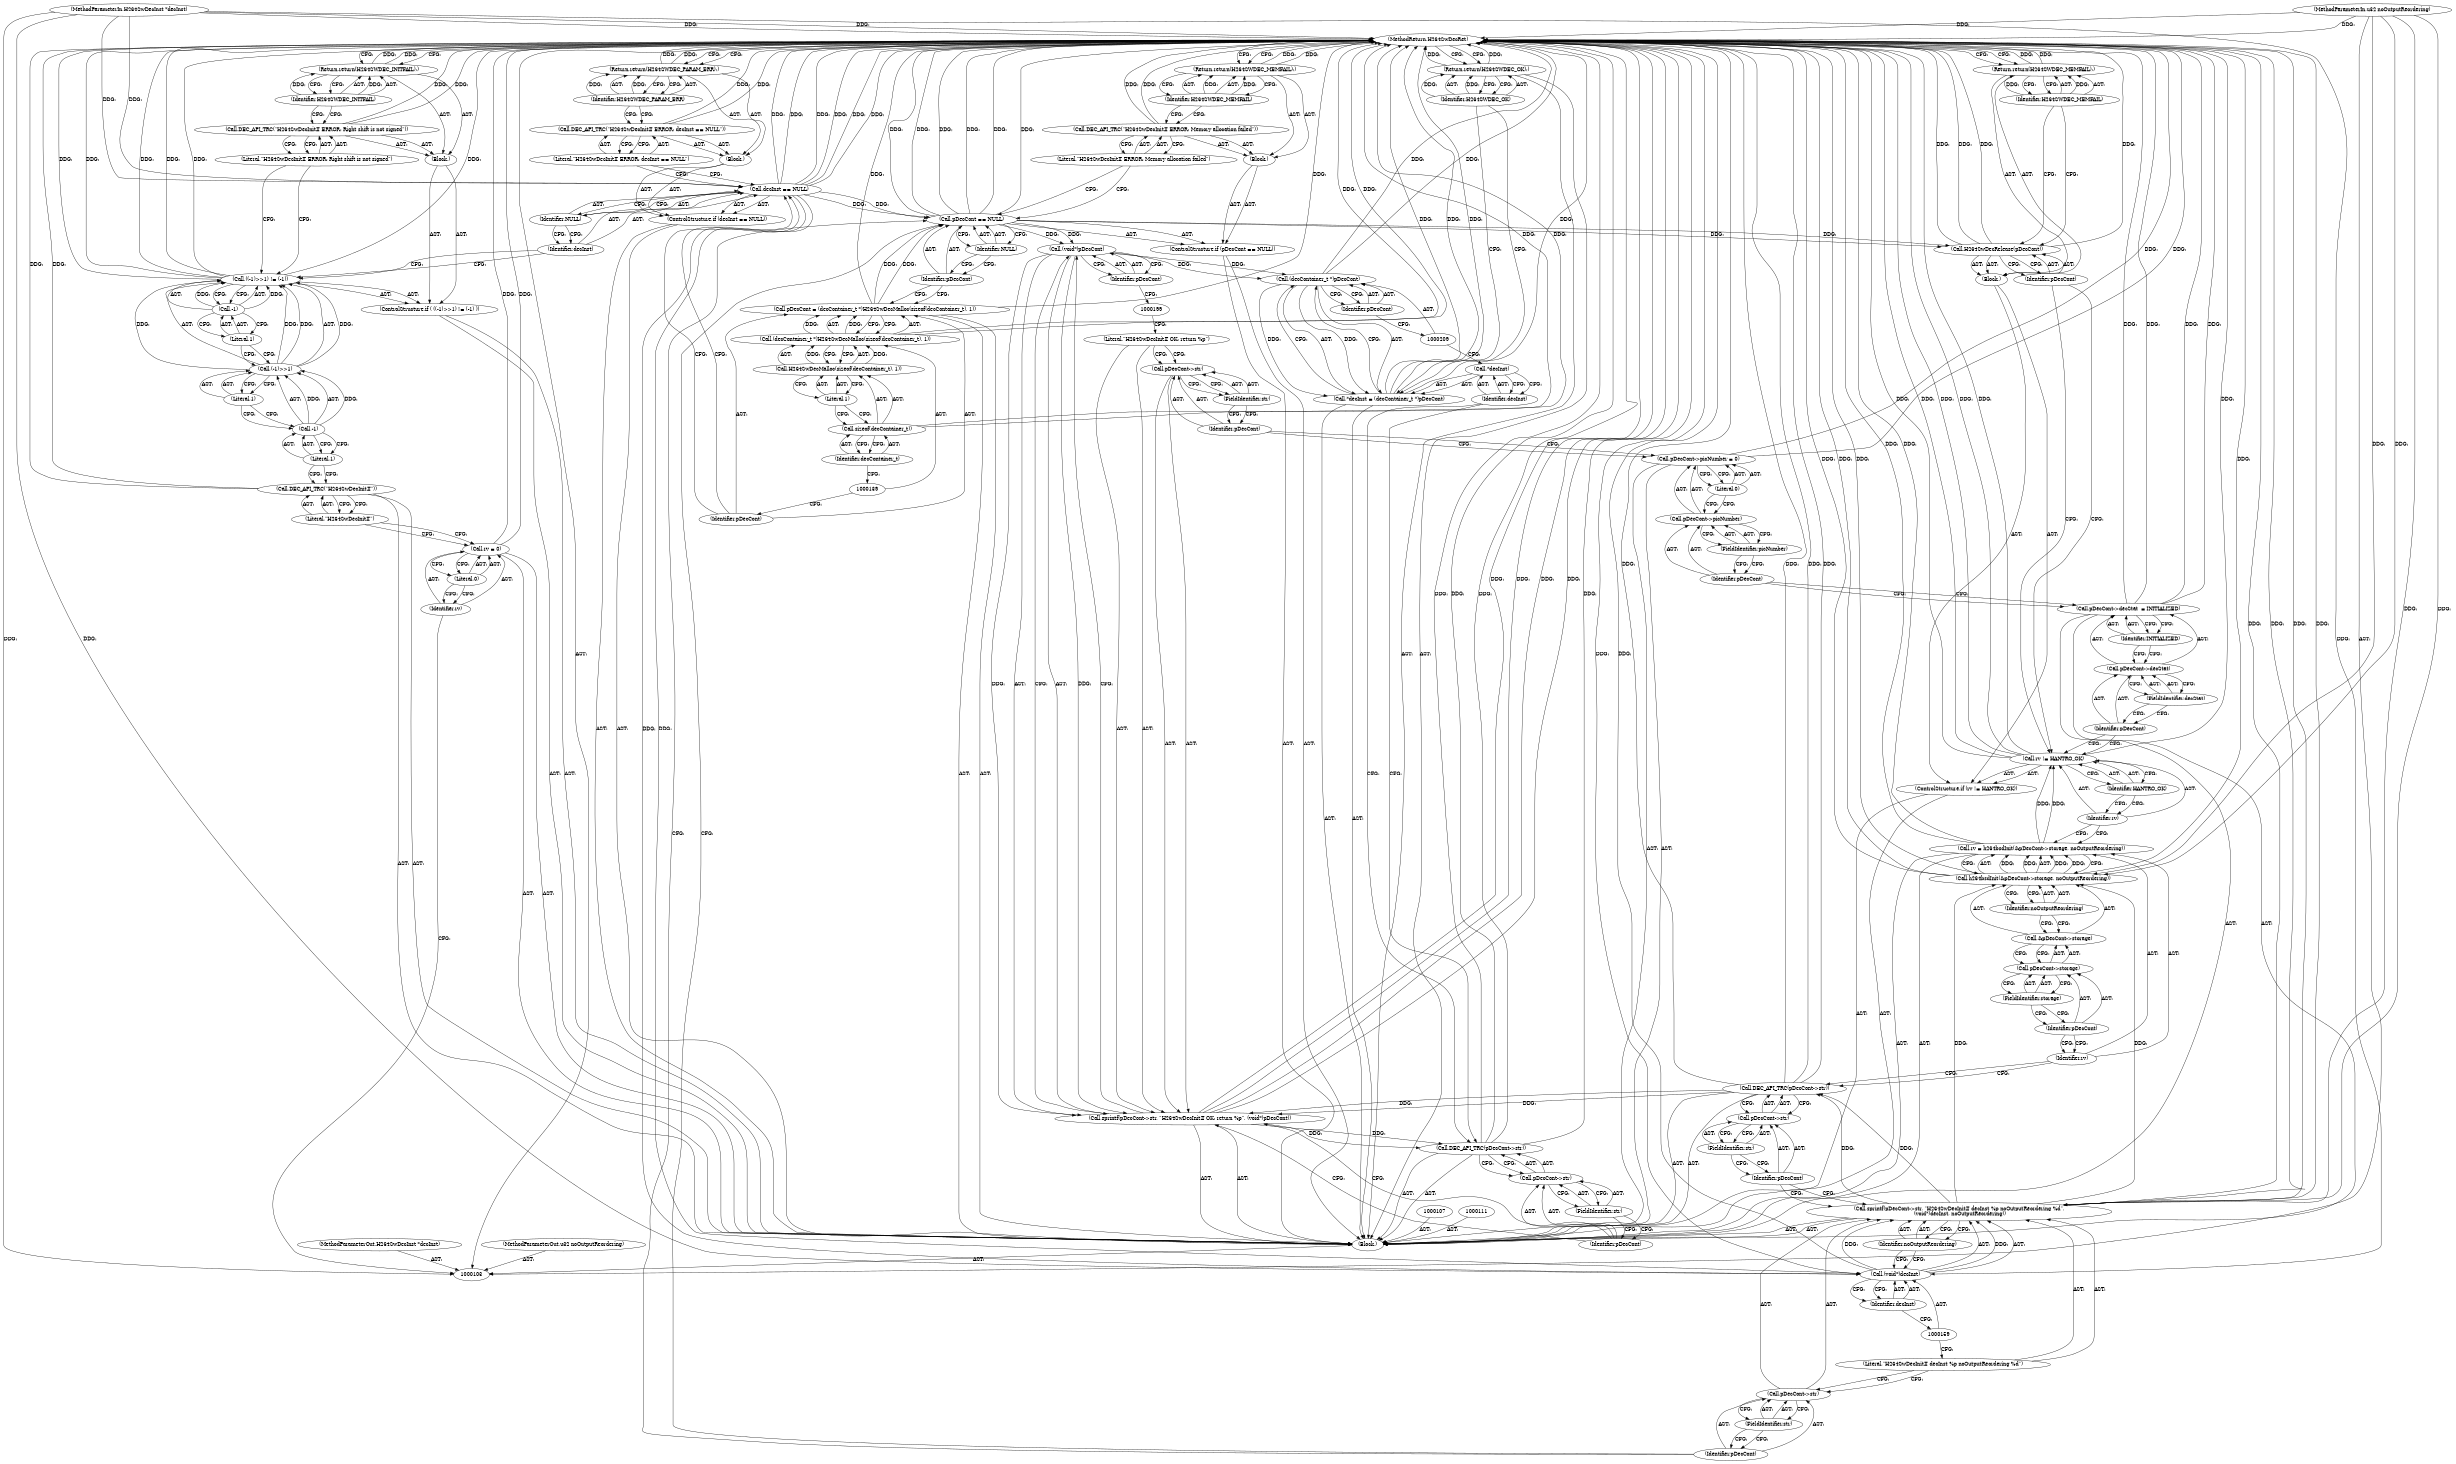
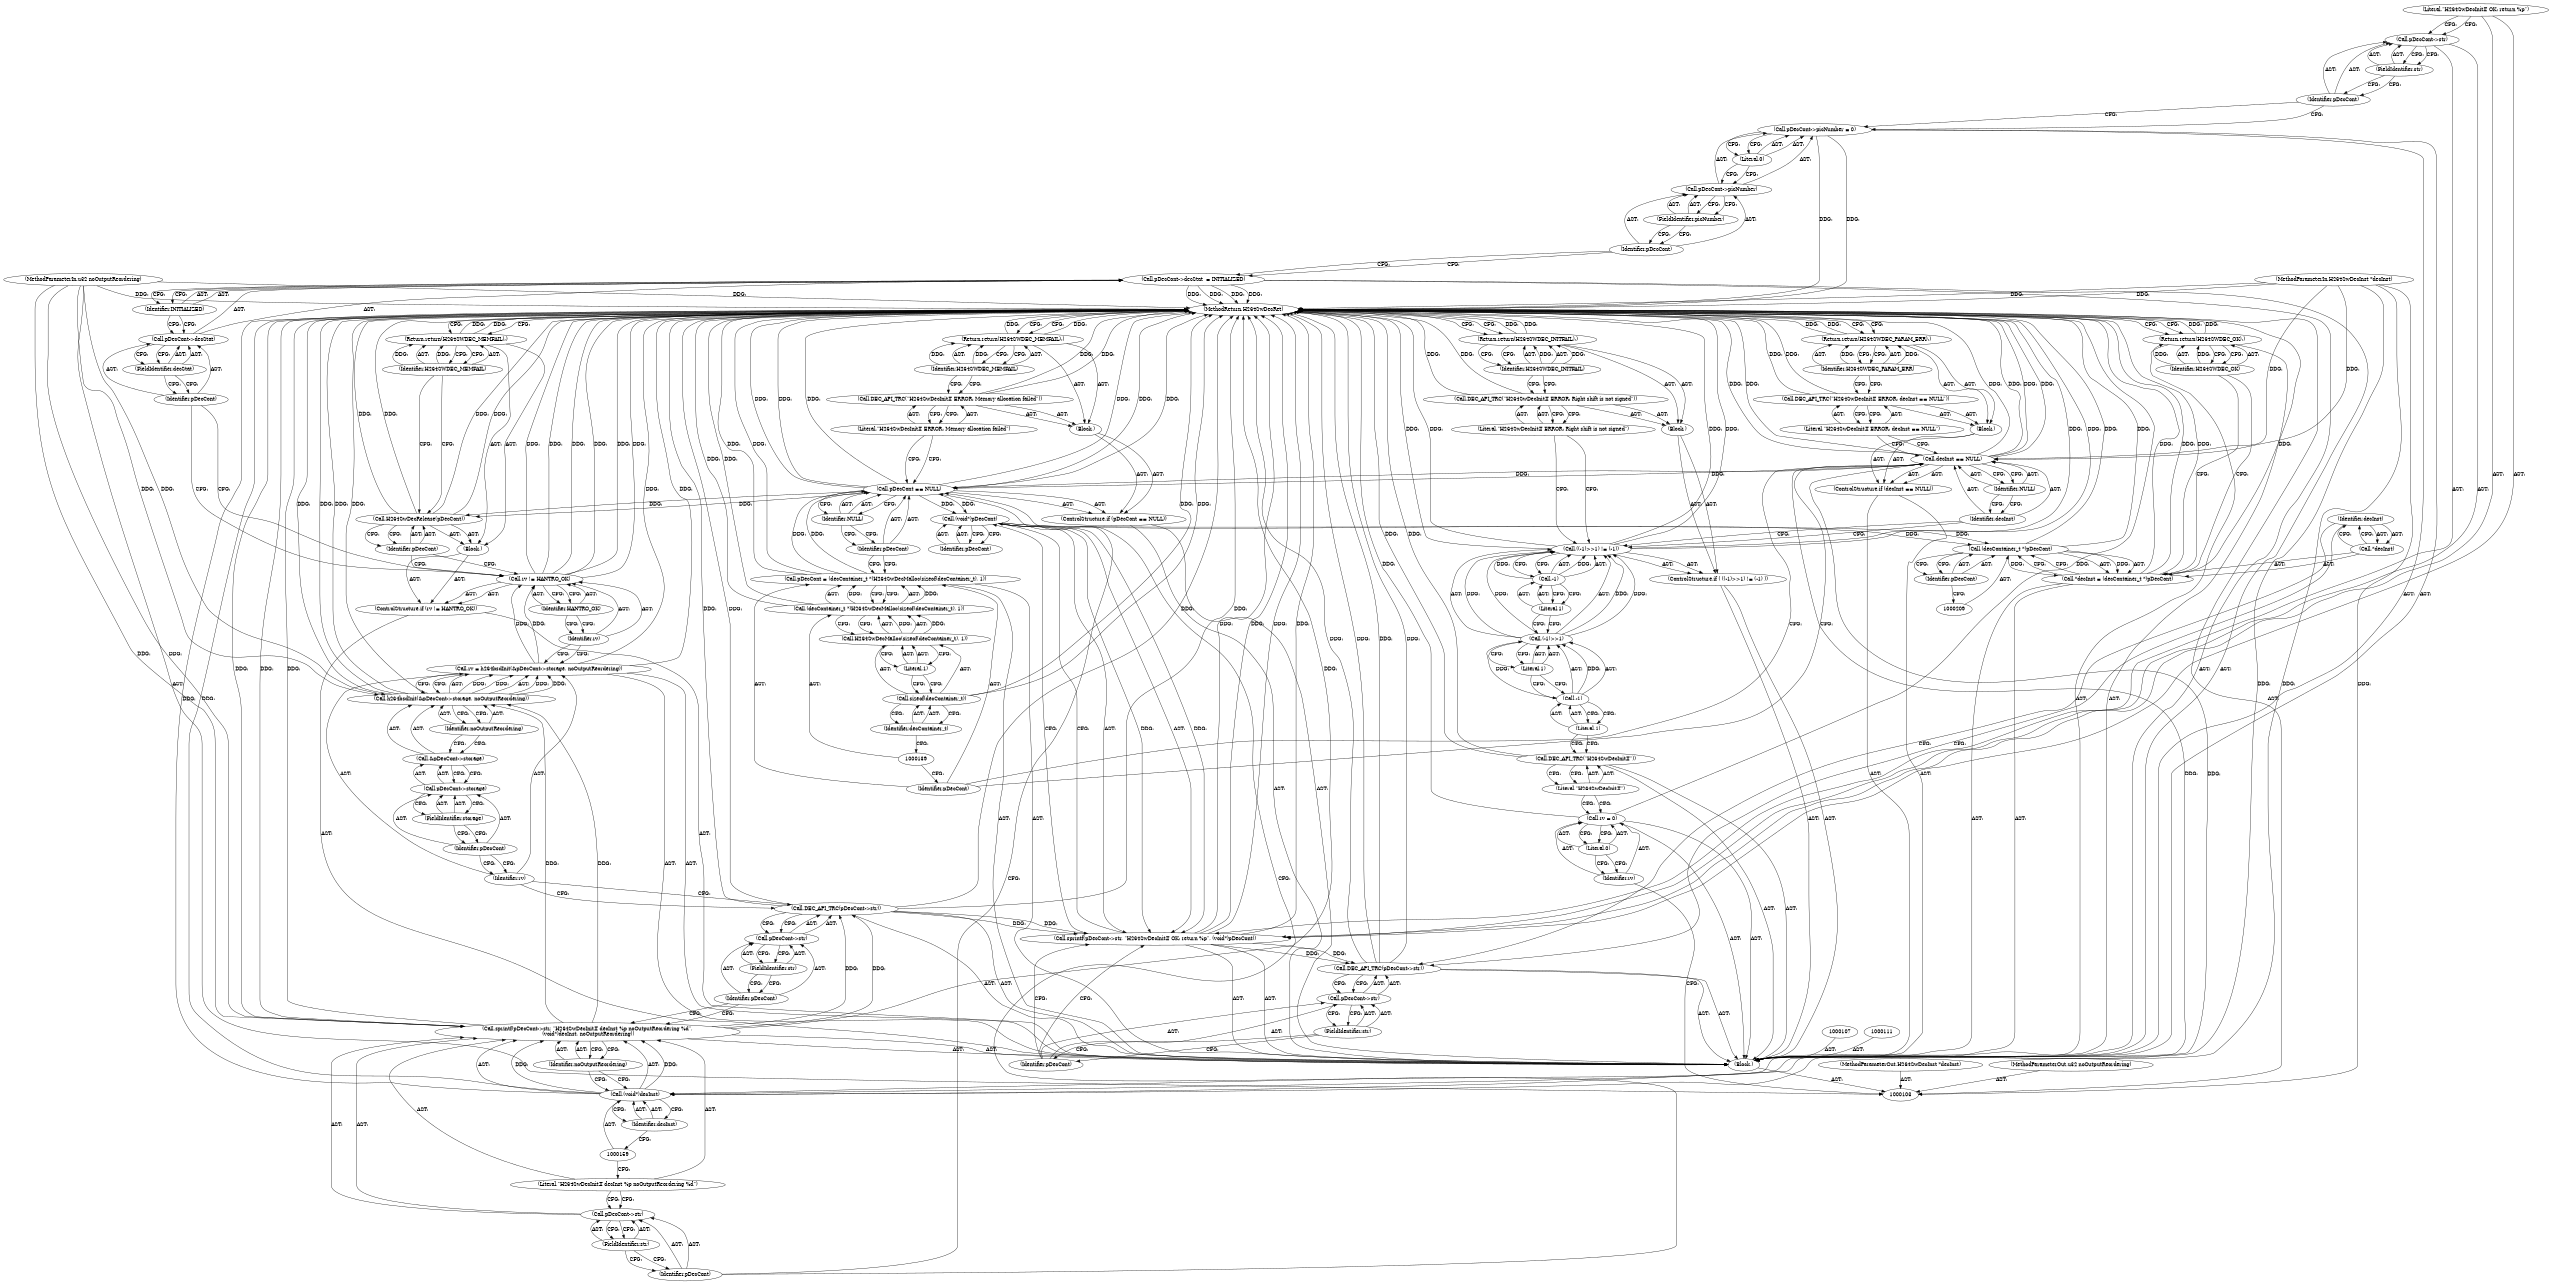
(1151, 310) -> none
(1463, 354) -> none
